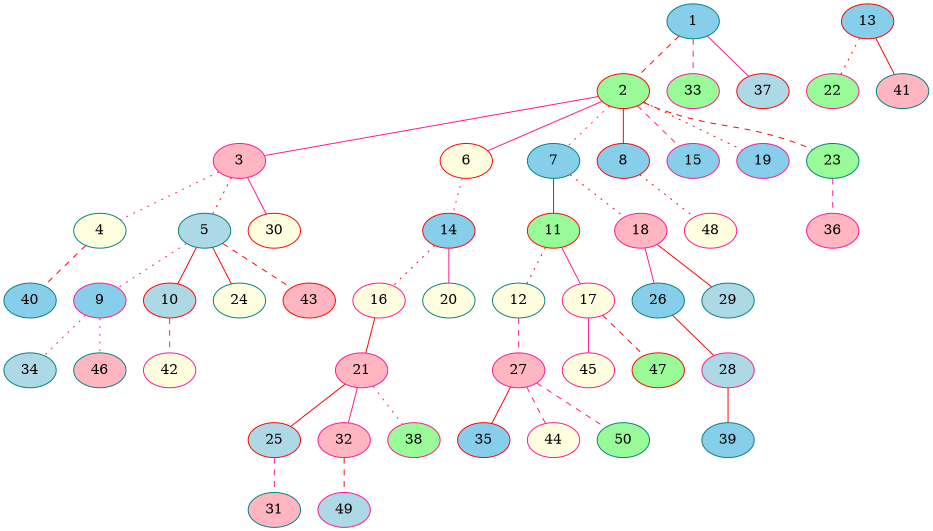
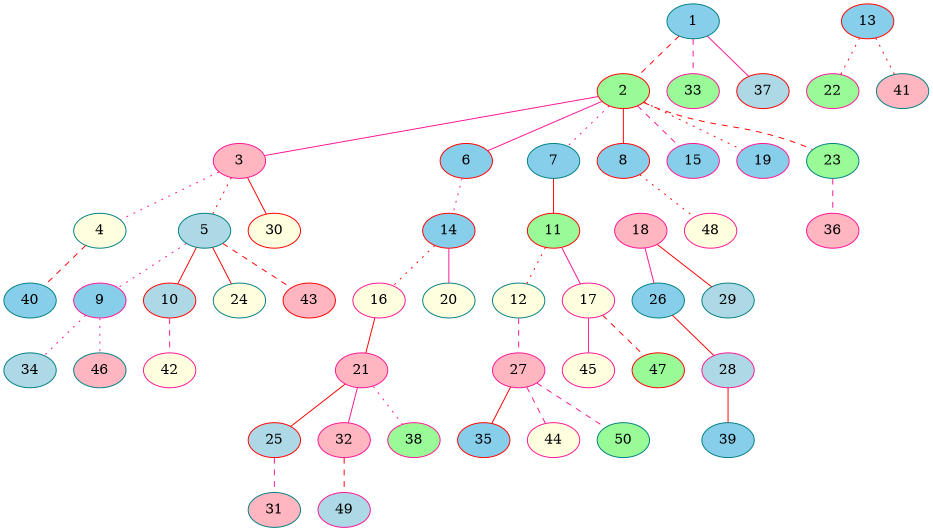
(885, 56) -> (885, 56)
(466, 161) -> (466, 161)
(257, 196) -> (257, 196)
(597, 196) -> none
